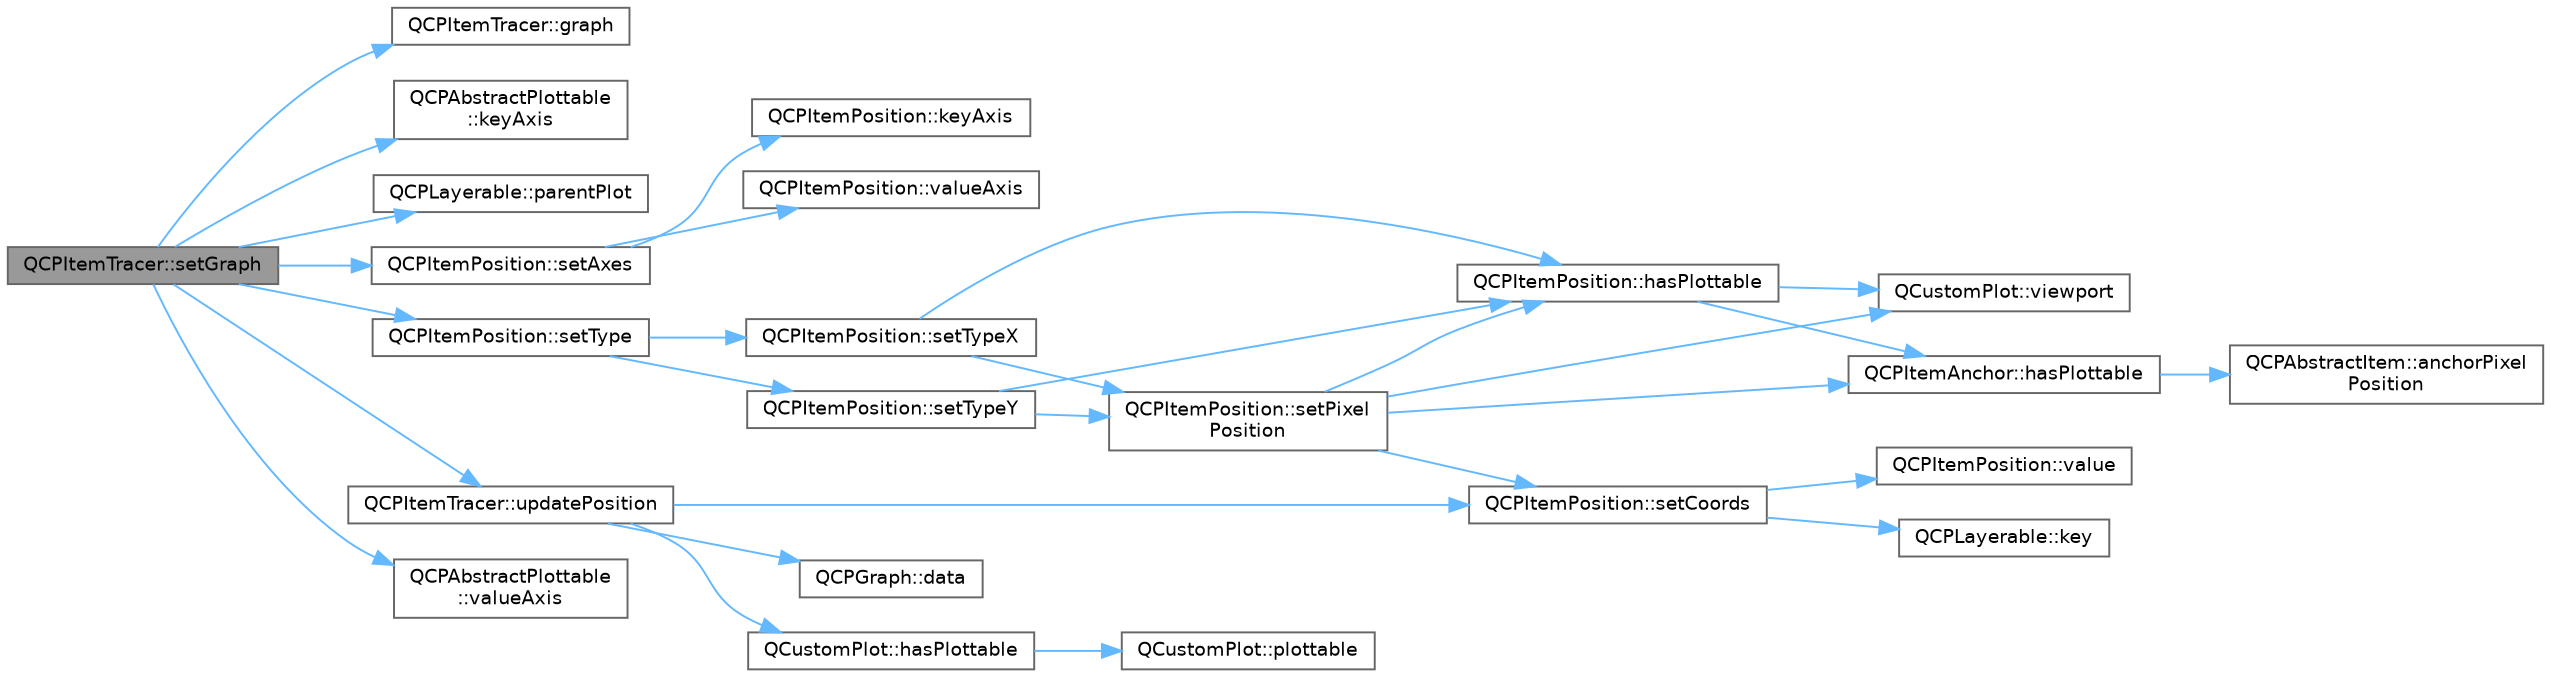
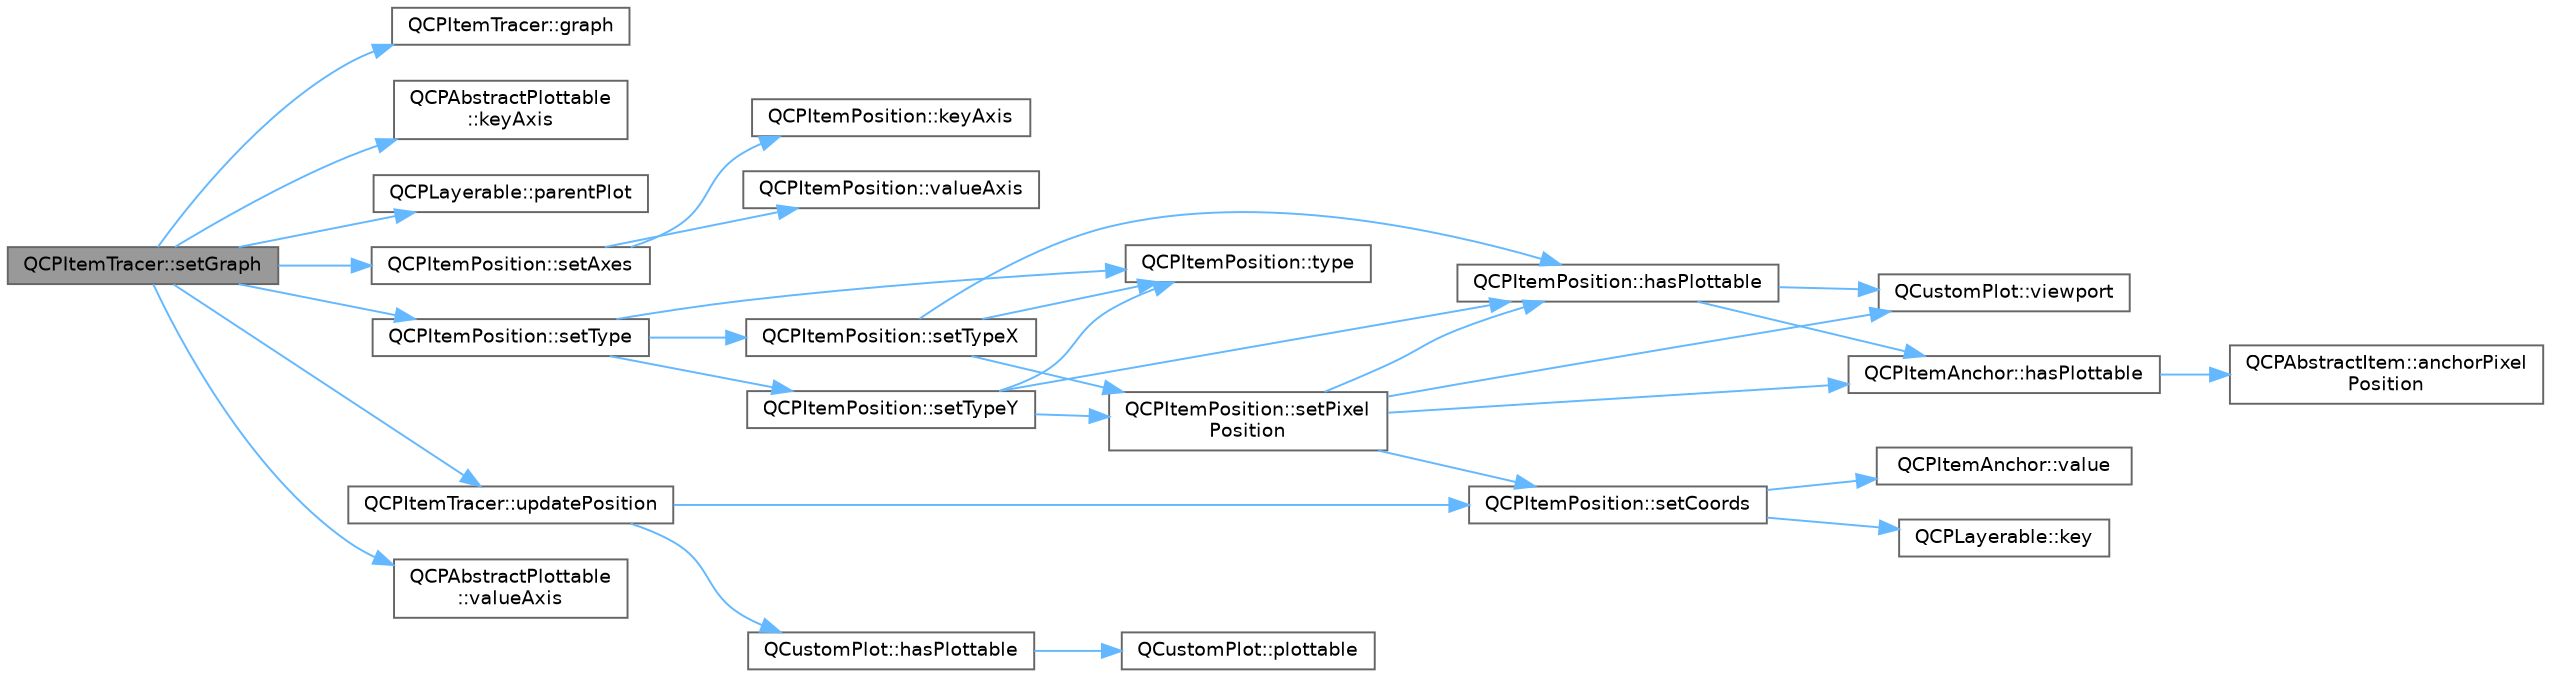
none -> (1248, 264)
(2004, 466) -> (2004, 466)
(891, 579) -> none
